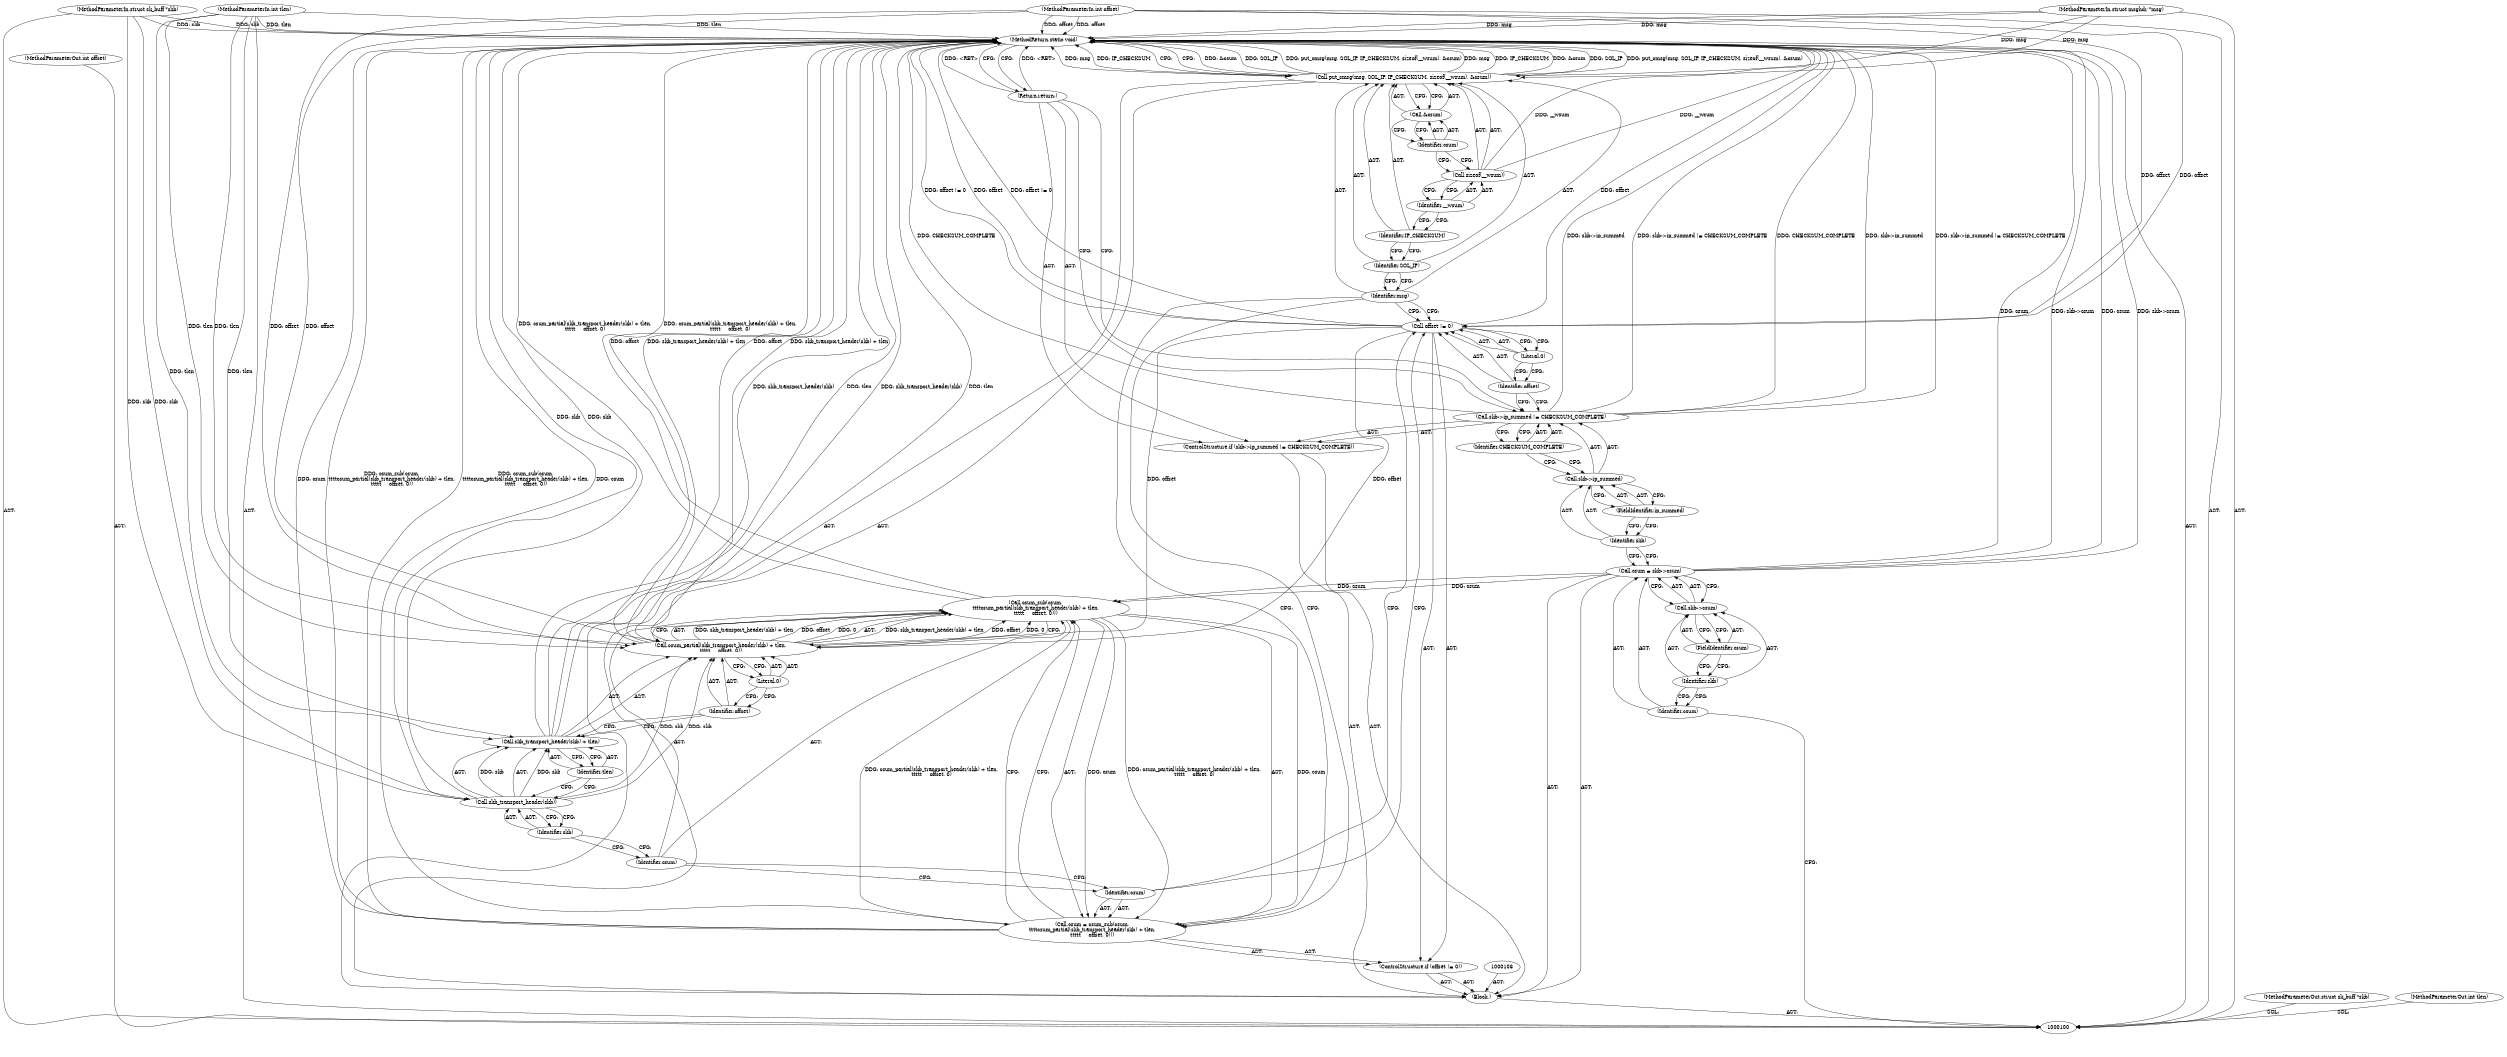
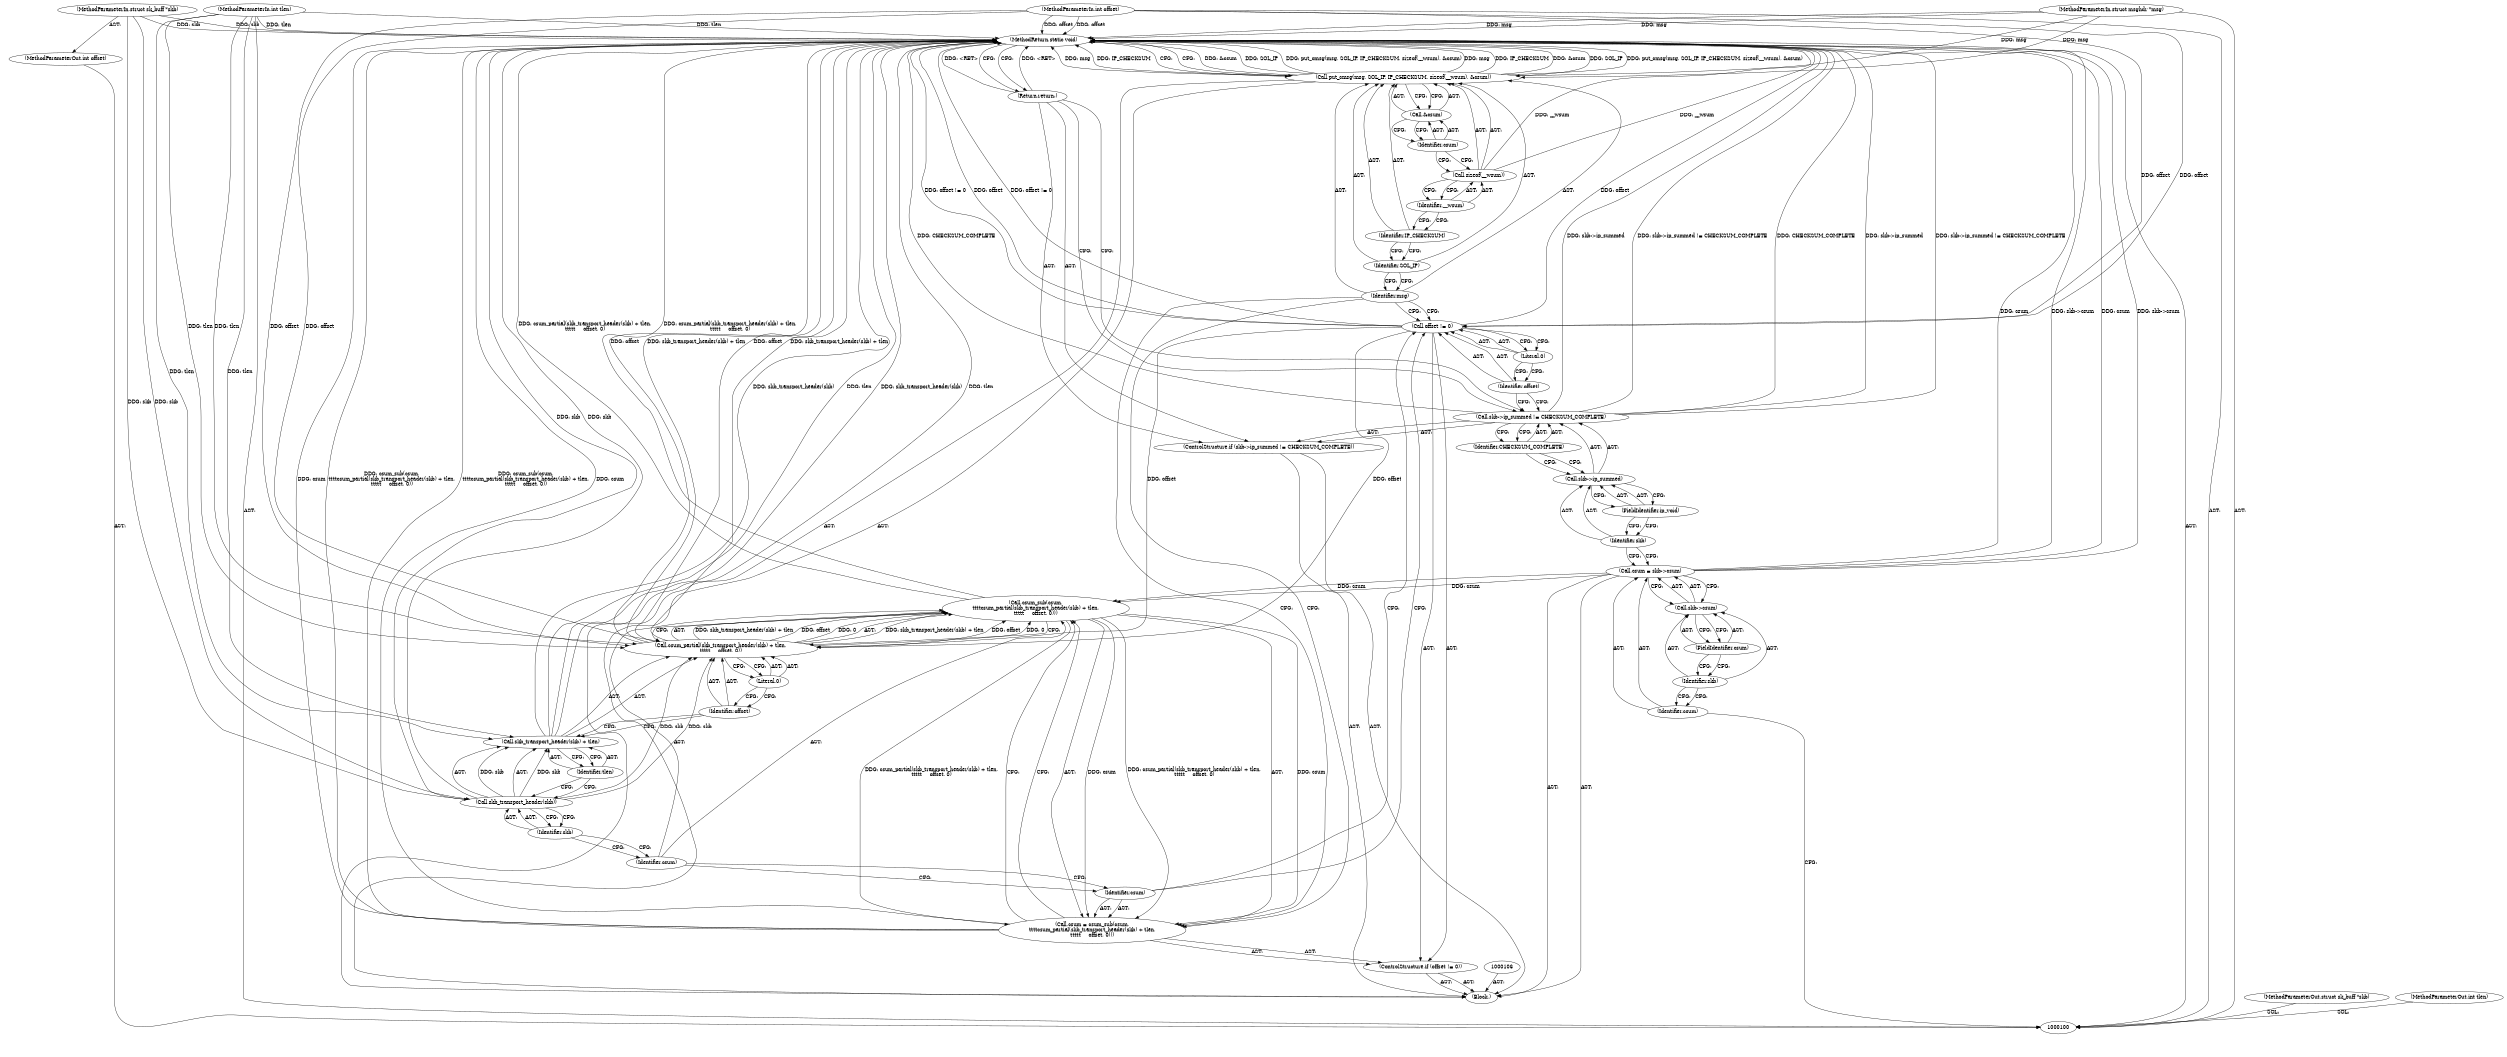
(1650, 511) -> (1650, 511)
(1767, 1014) -> none
(263, 1019) -> (96, 33)
